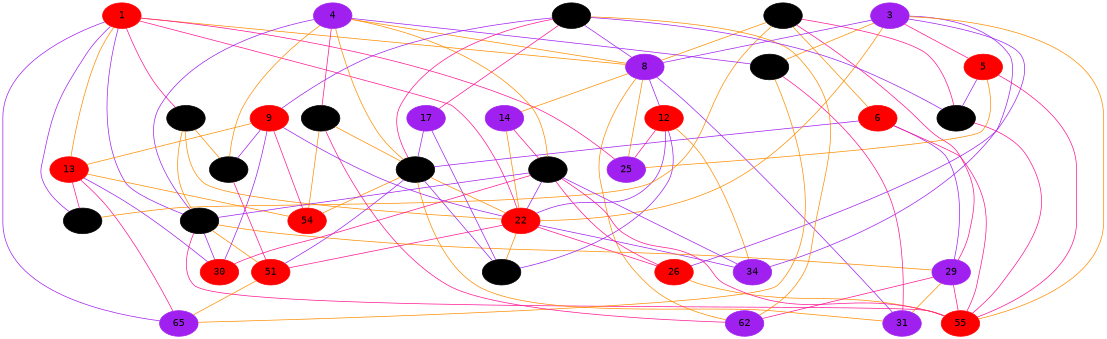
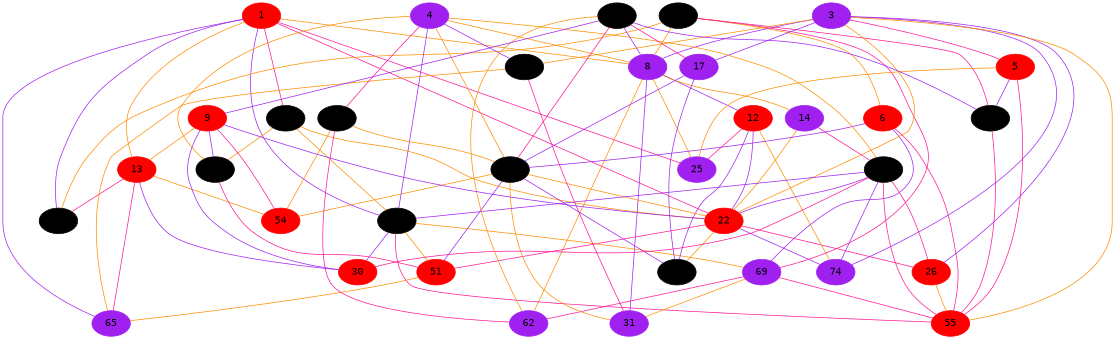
none -> (755, 45)
(752, 272) -> (836, 272)
(951, 272) -> (762, 272)
